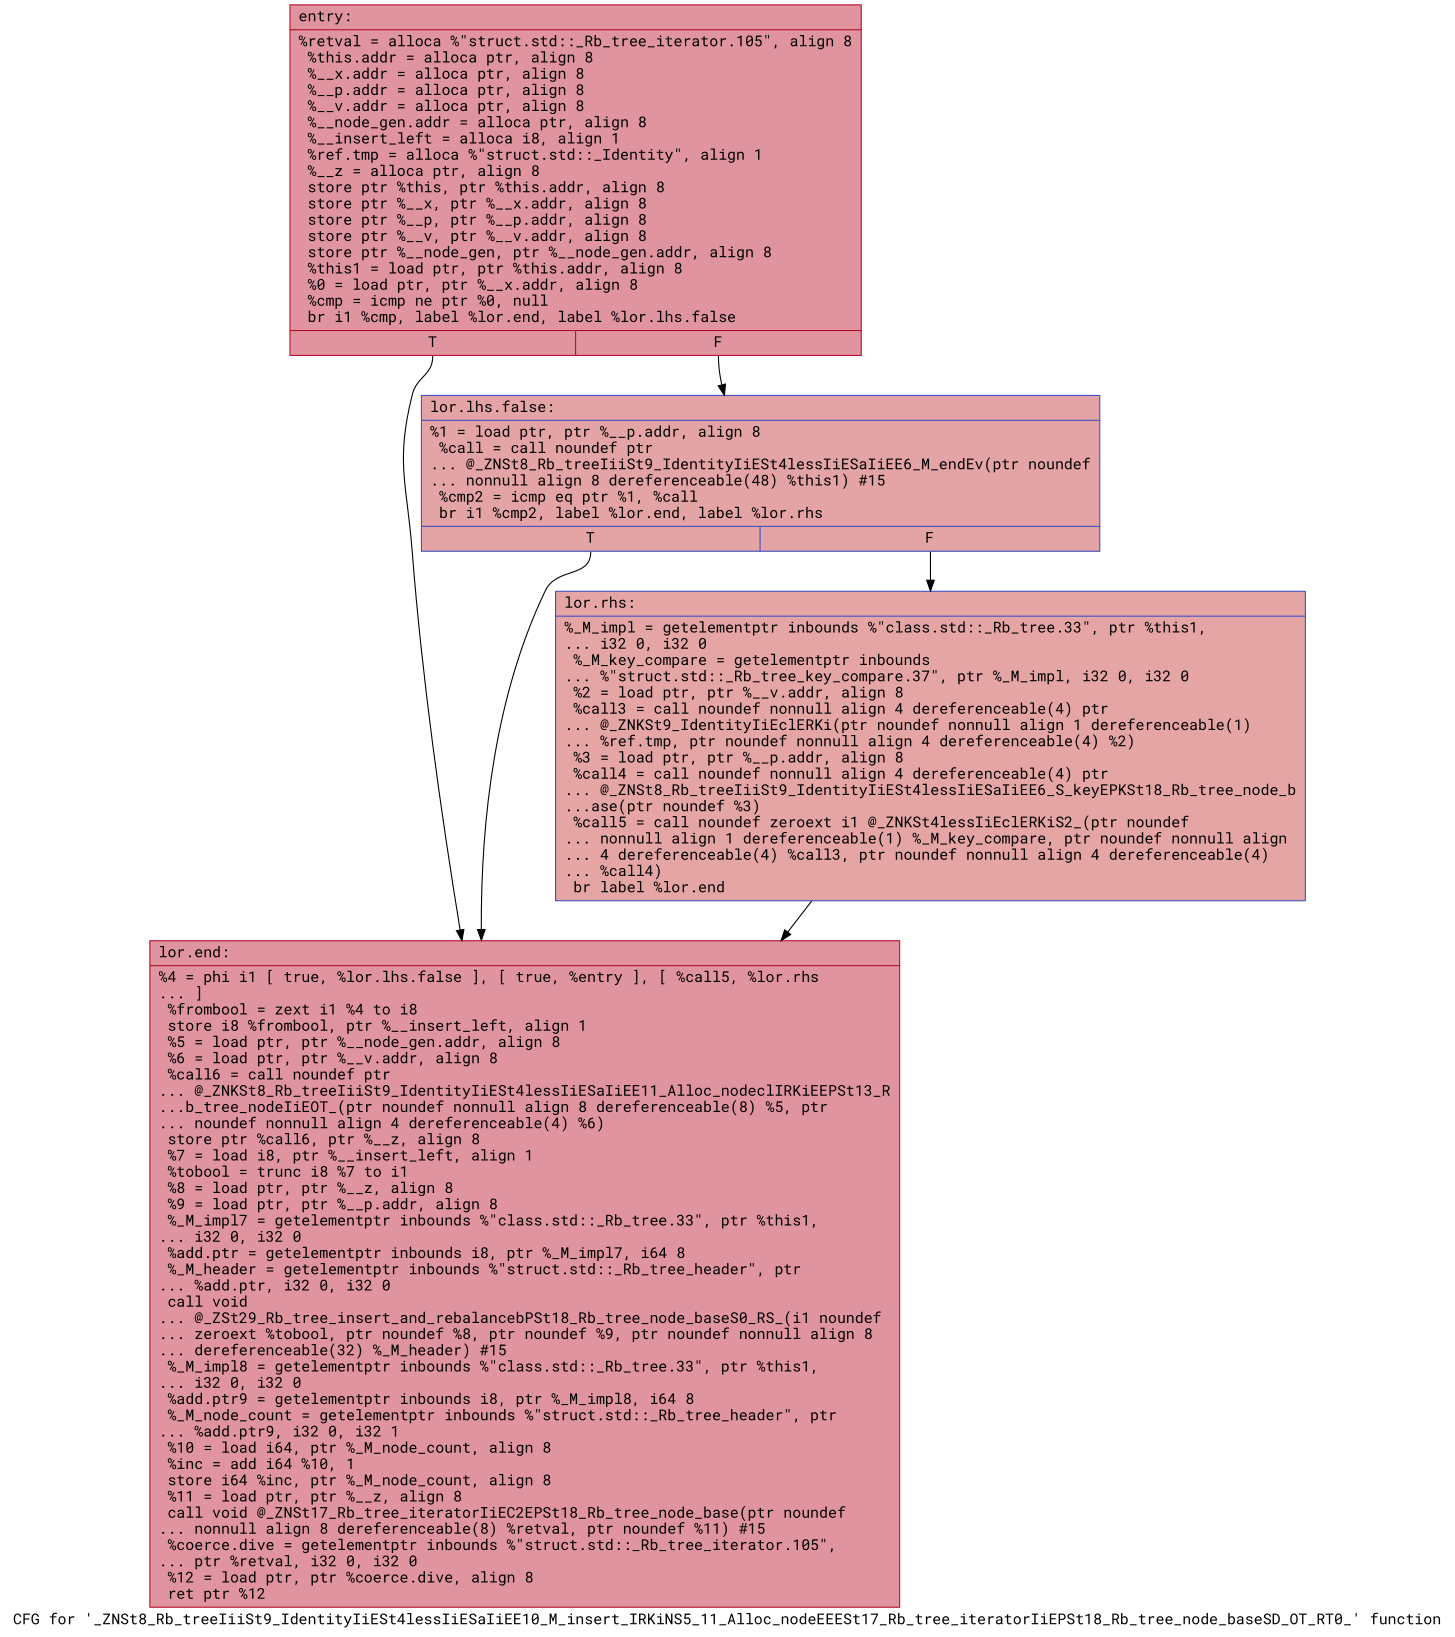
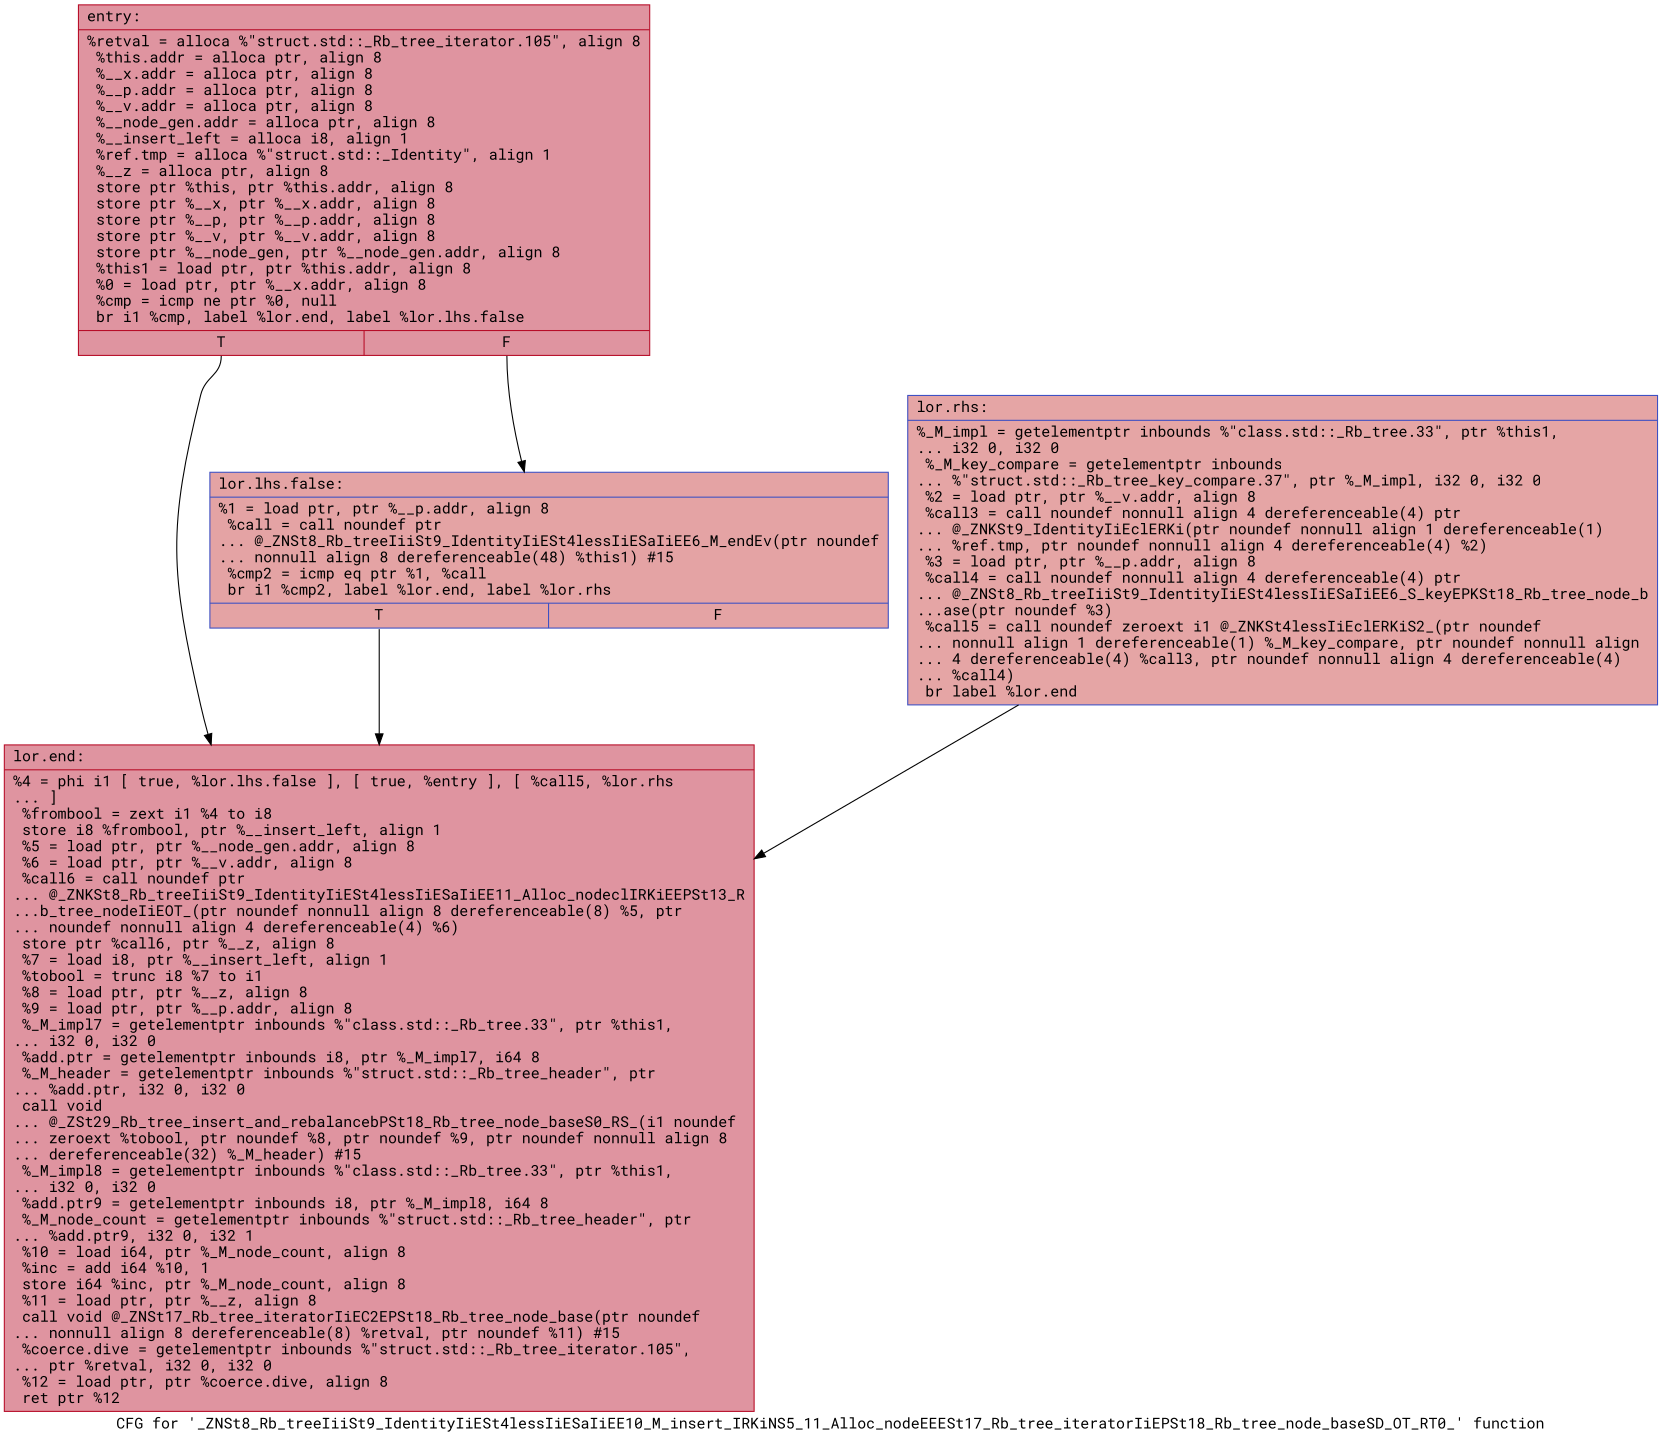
(930, 566) -> none
